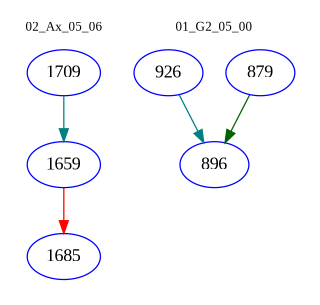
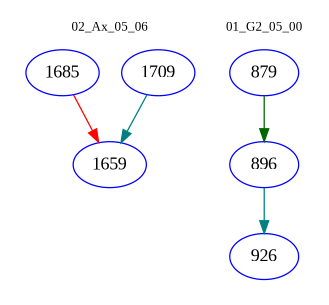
(189, 113) -> (264, 204)
(64, 204) -> (83, 113)
